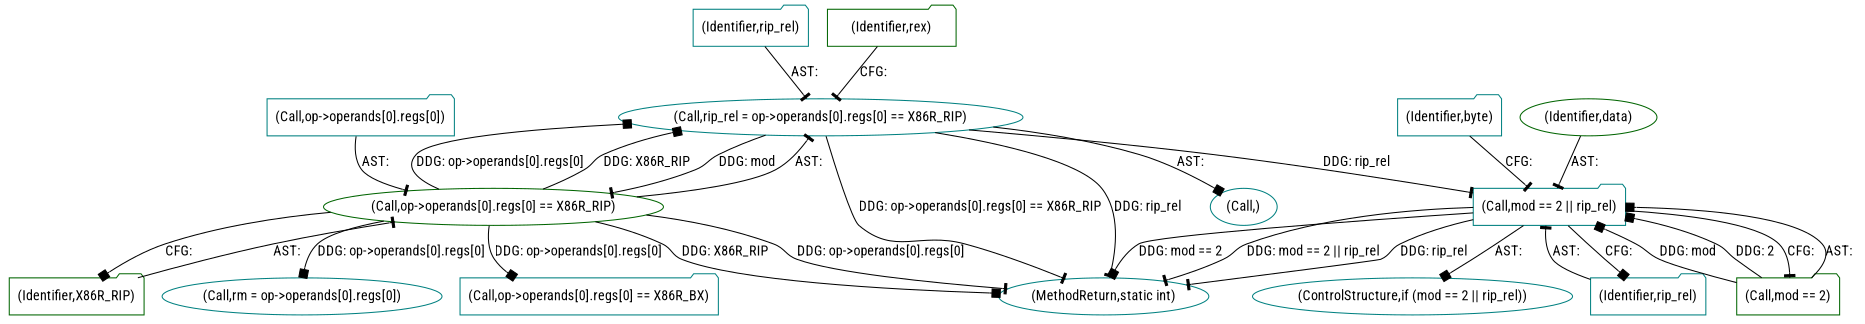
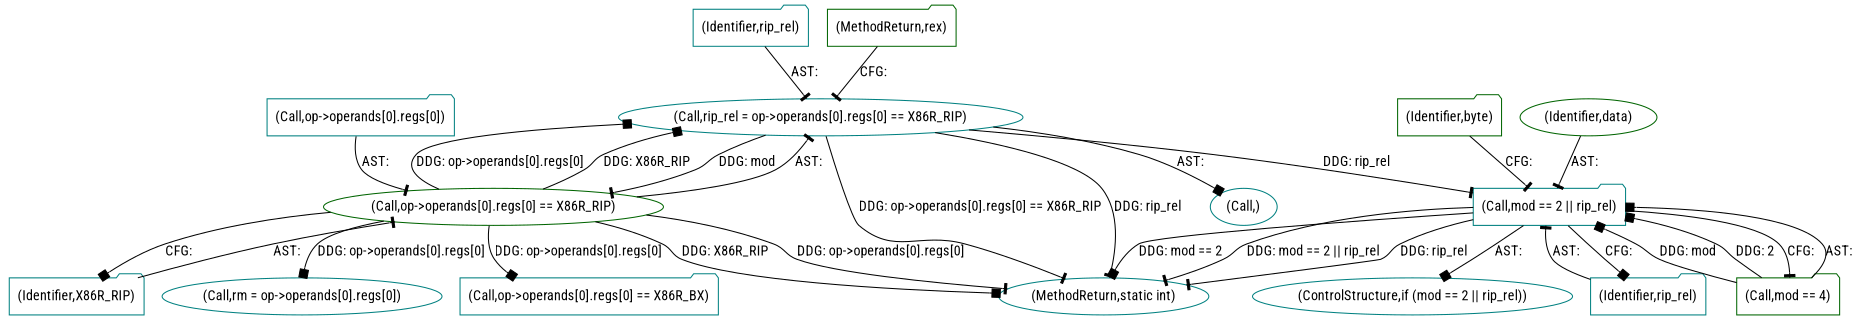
(892, 28) -> (892, 28)
(1450, 117) -> (1450, 117)
(77, 296) -> (77, 296)
(1788, 296) -> (1788, 296)
